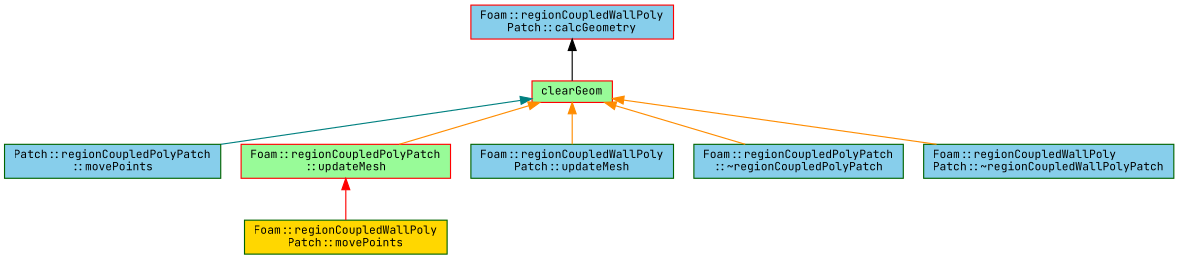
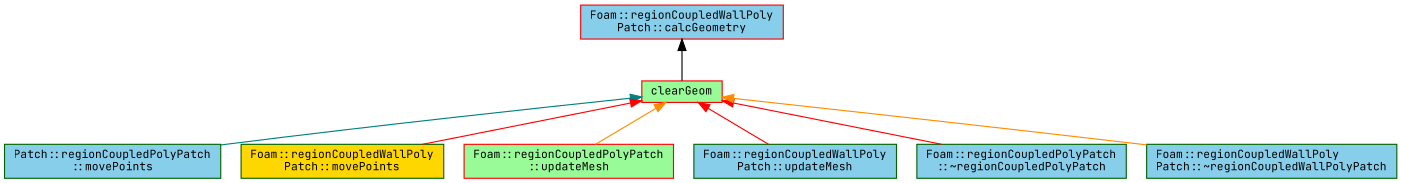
(680, 125) -> (838, 124)
(572, 129) -> (738, 126)
(346, 205) -> (526, 124)
